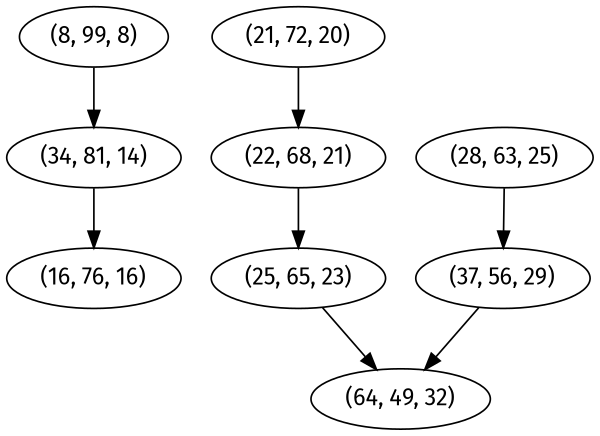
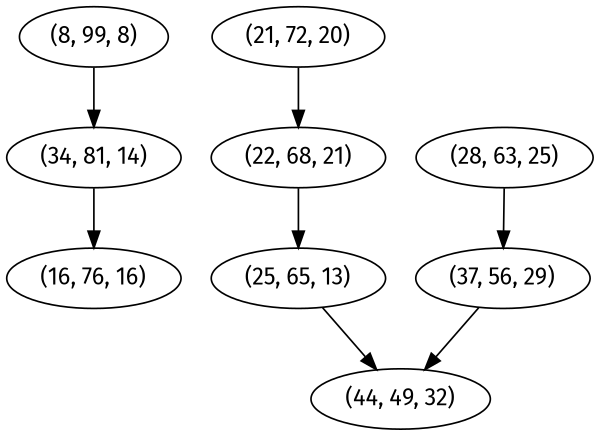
(298, 278) -> (298, 278)
(401, 399) -> (401, 399)
